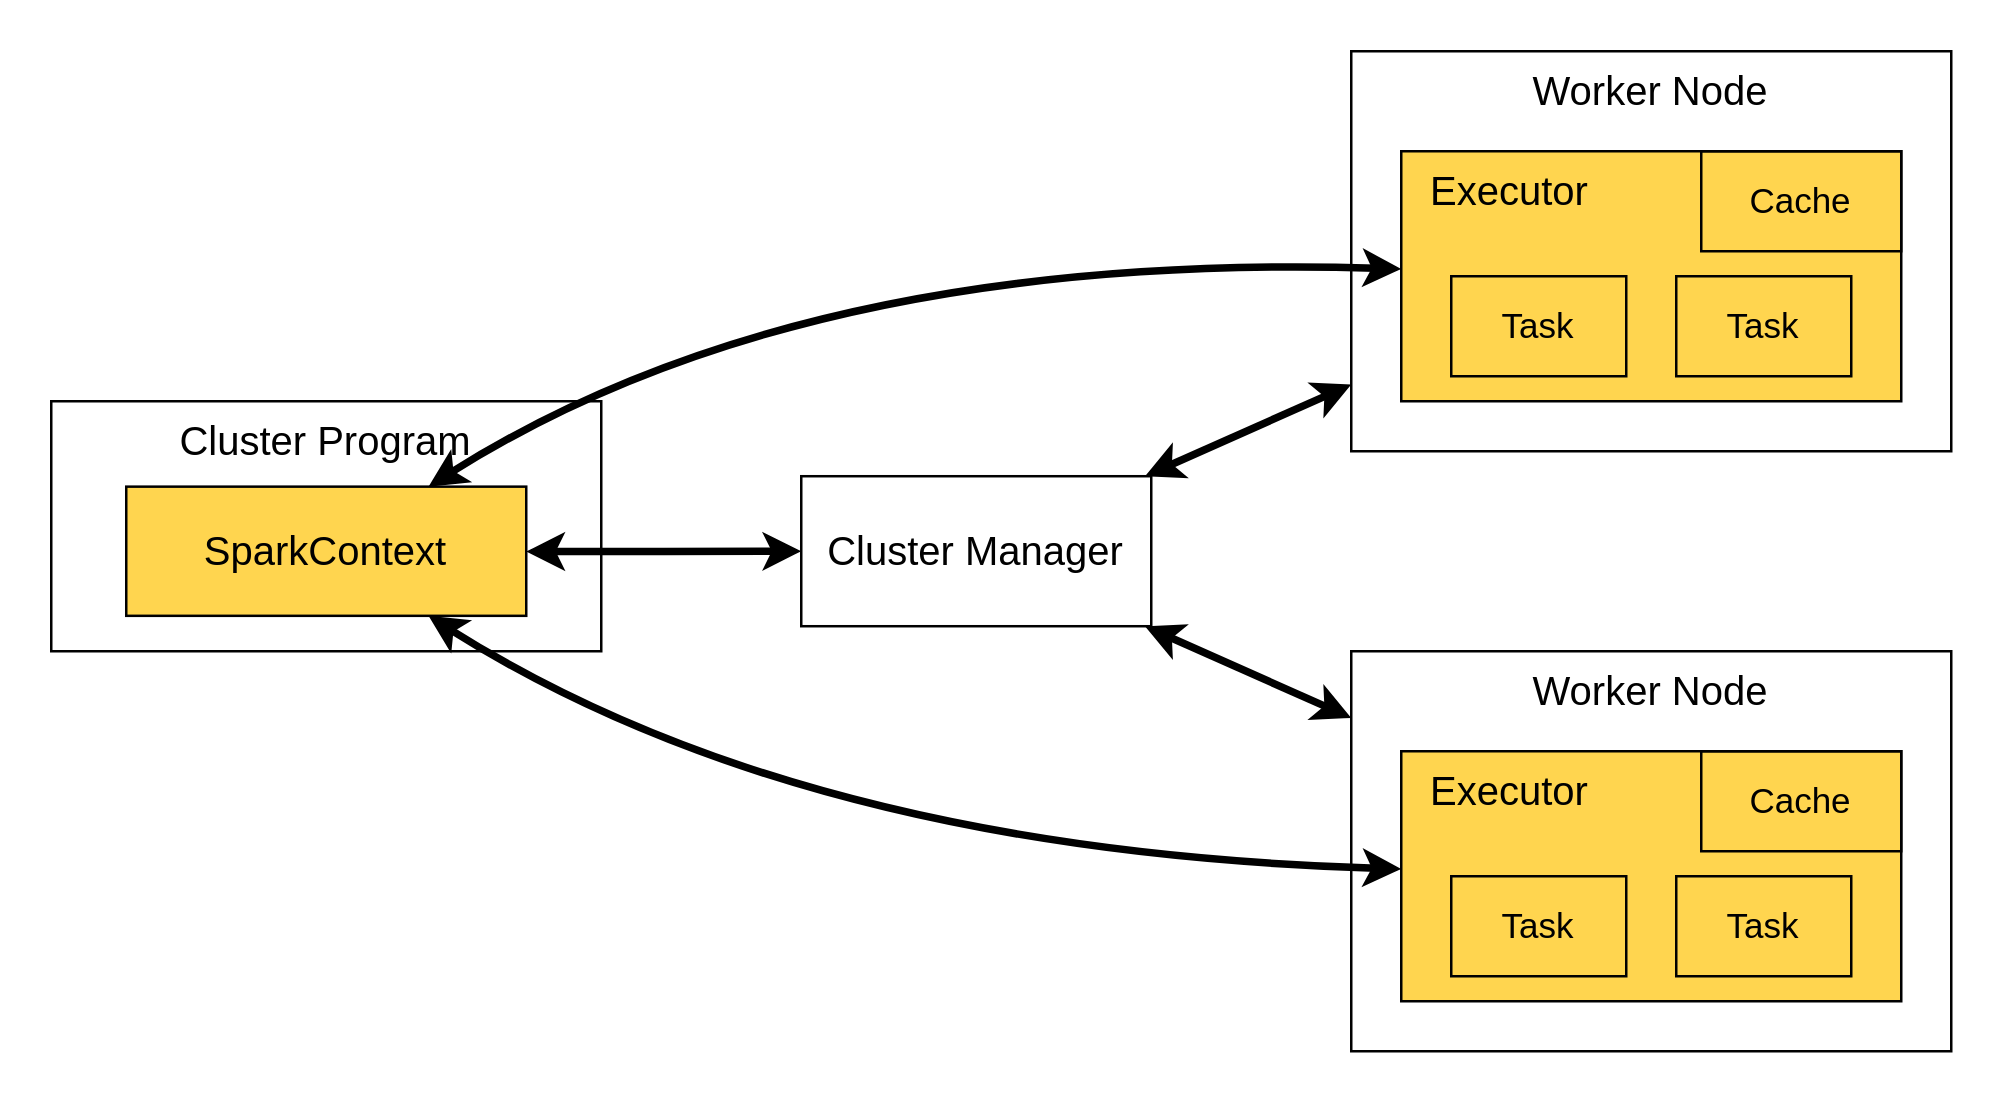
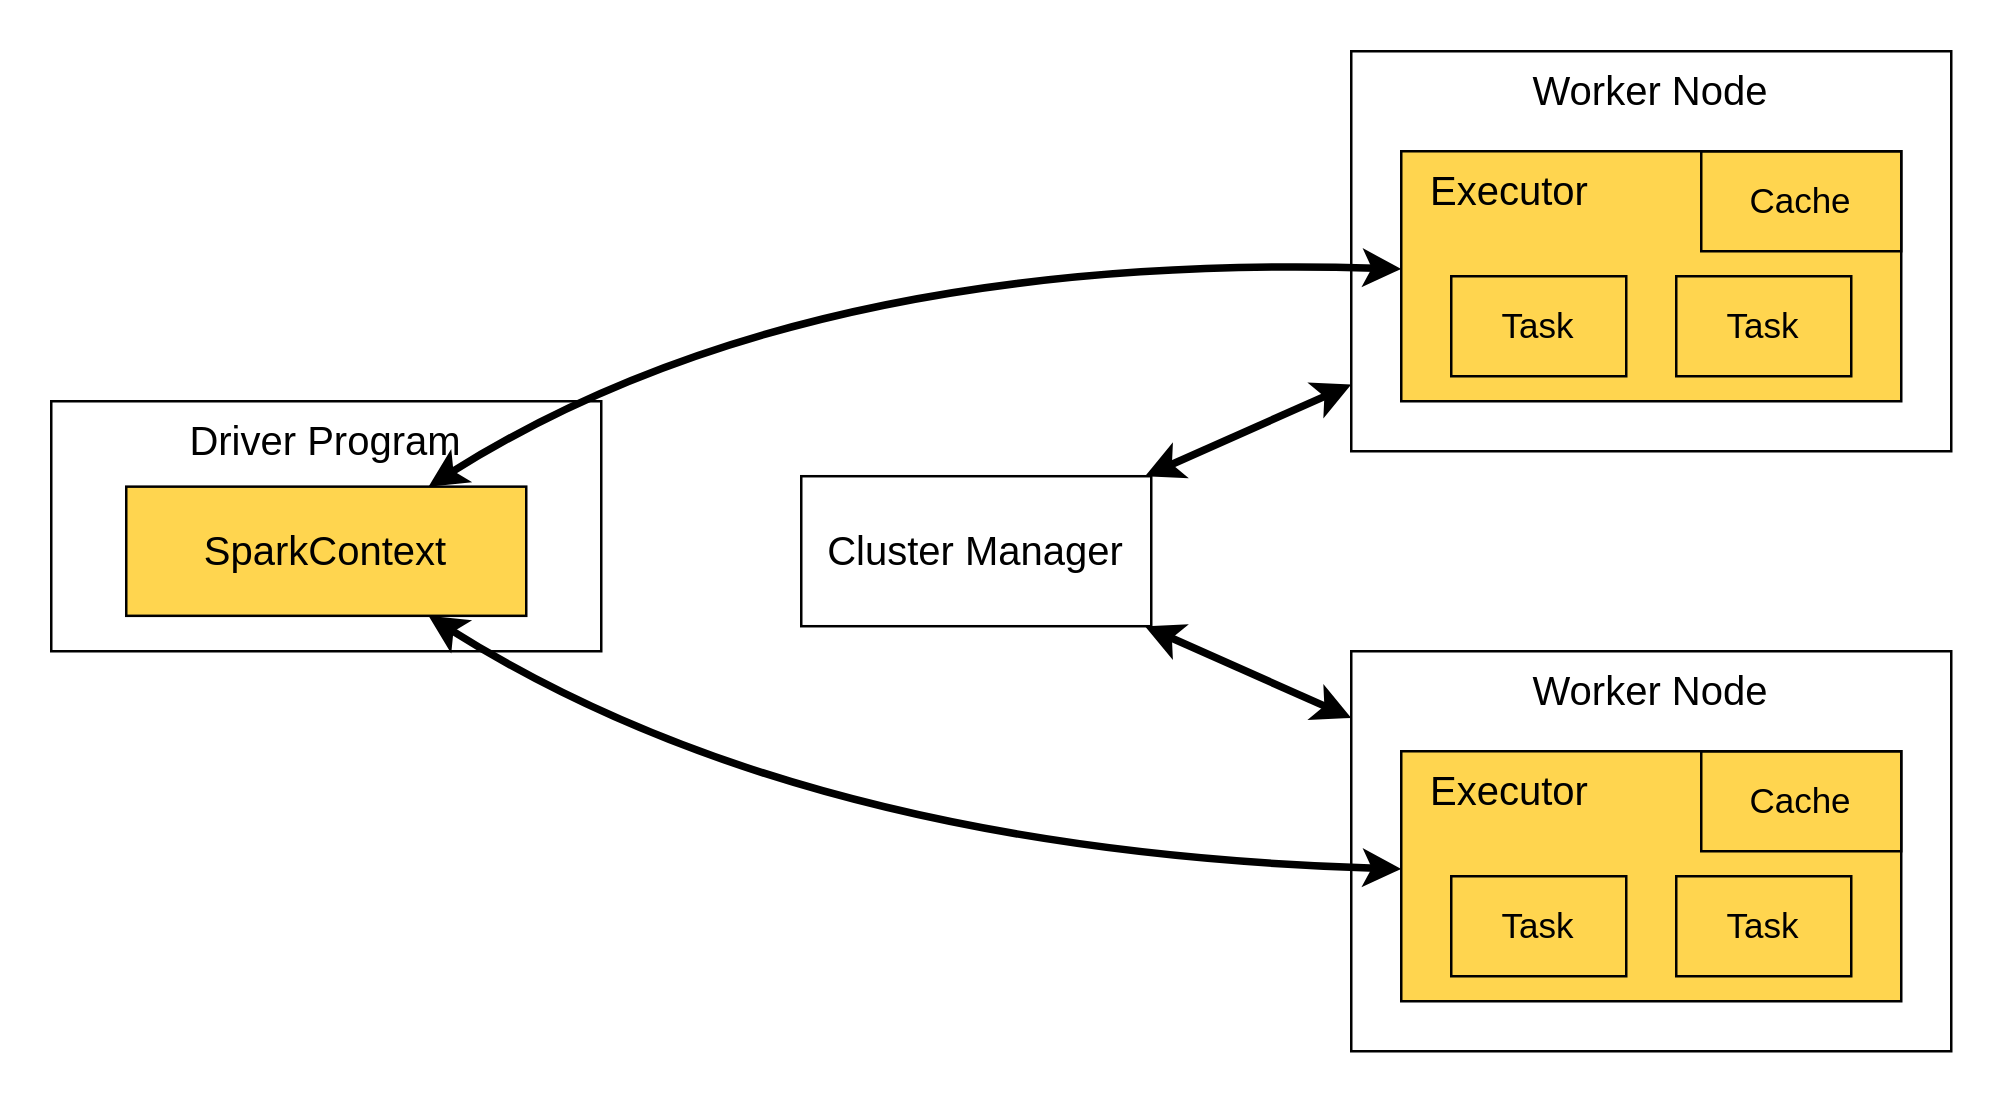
(326, 443) -> (326, 443)
(664, 552) -> none
